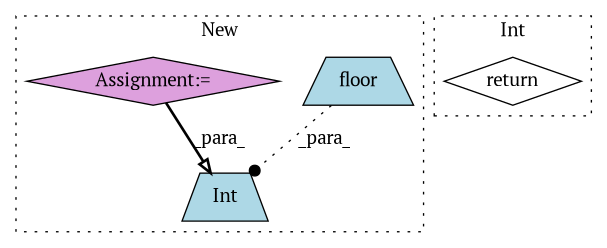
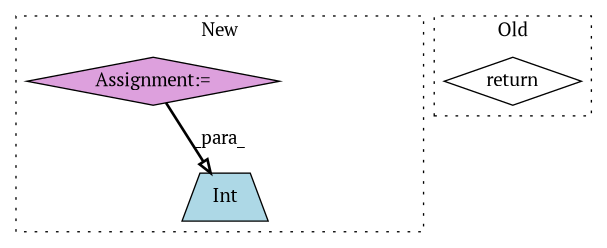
(513, 31) -> (513, 31)
(358, 81) -> none
